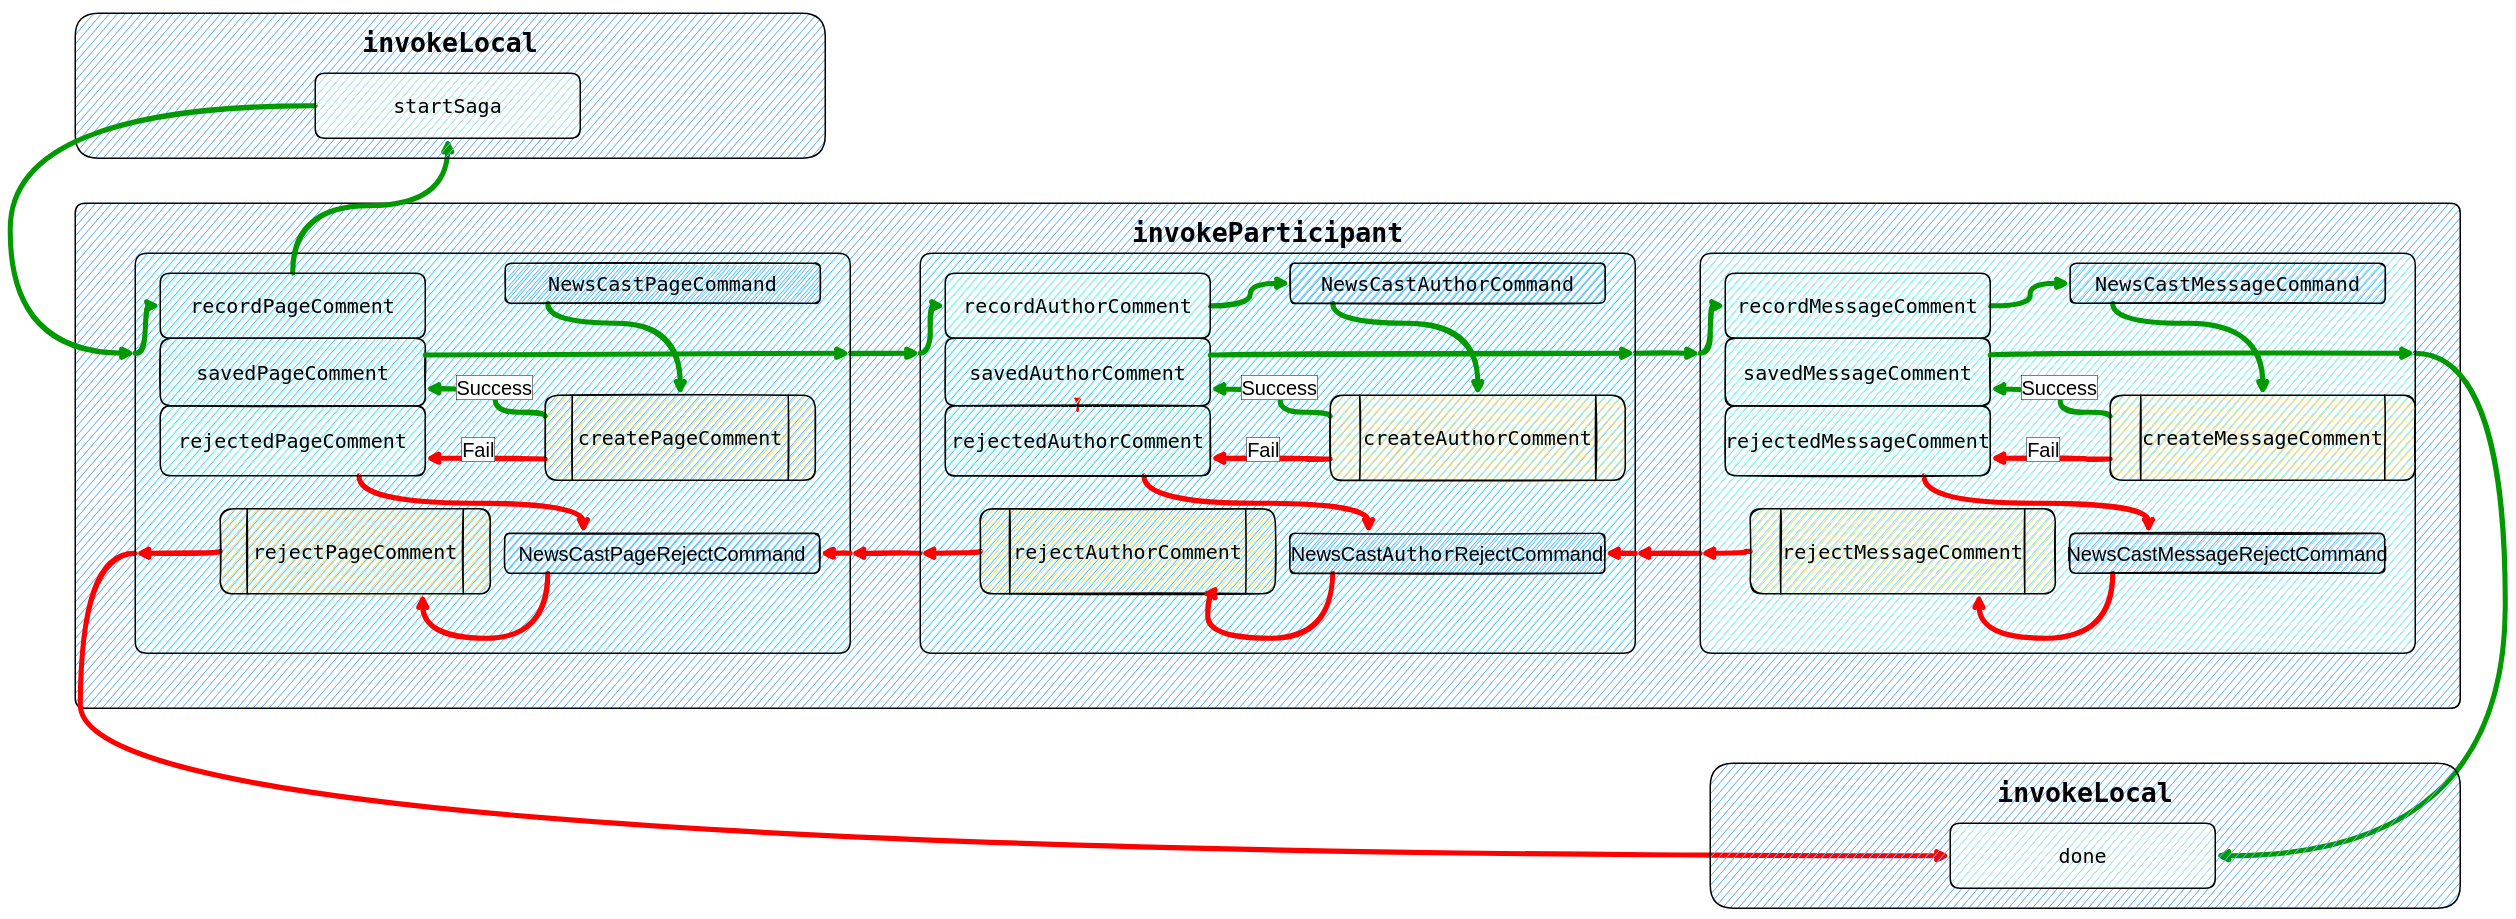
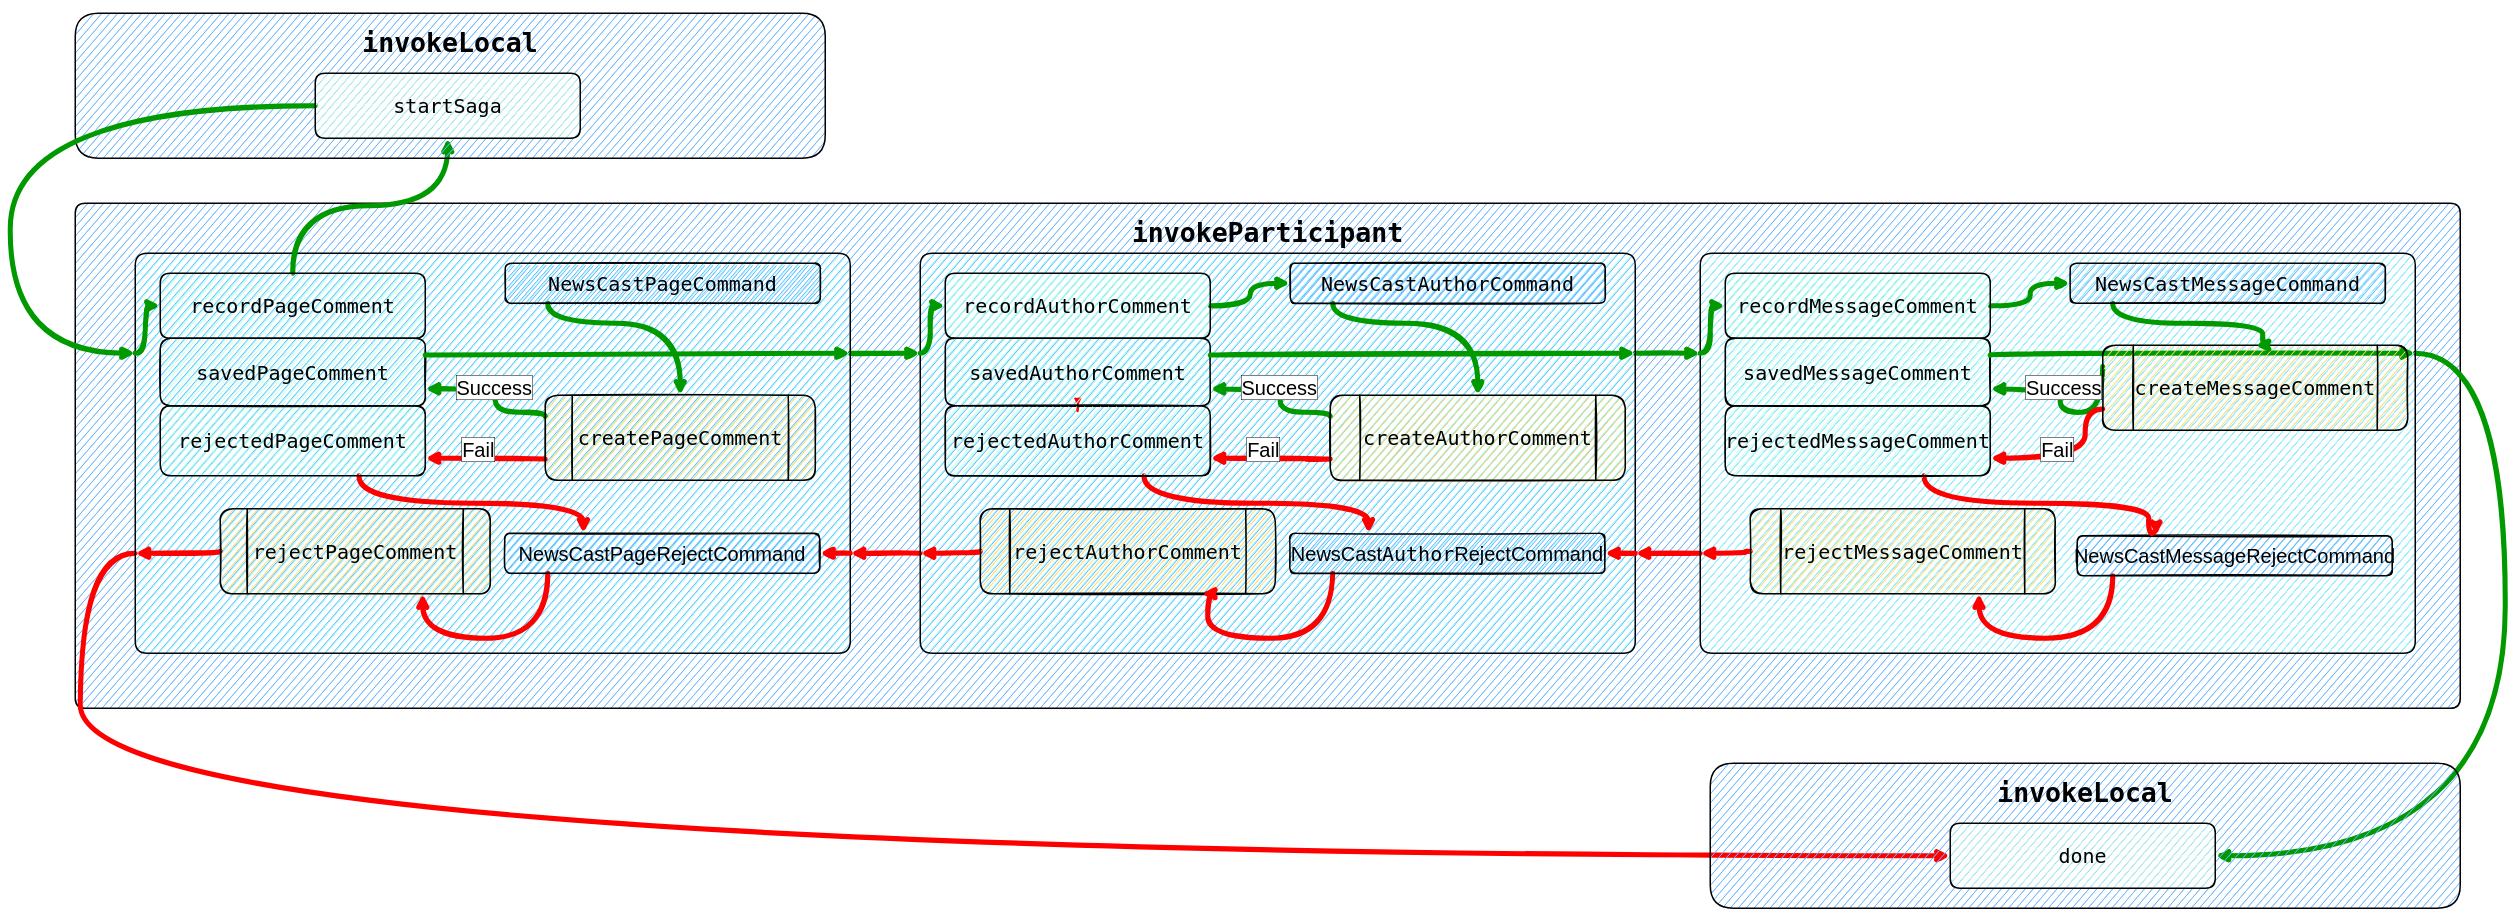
(2263, 438) -> (2255, 388)
(2227, 553) -> (2235, 556)
